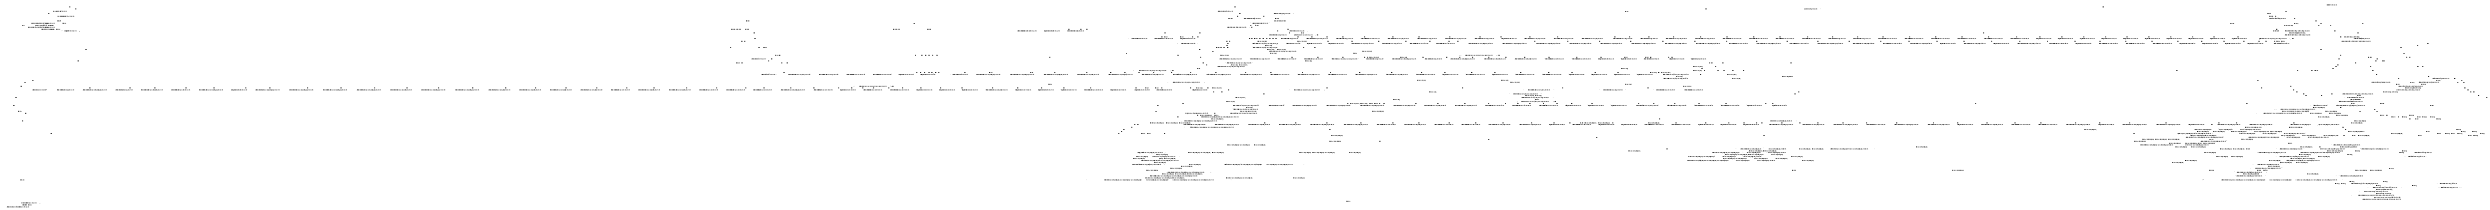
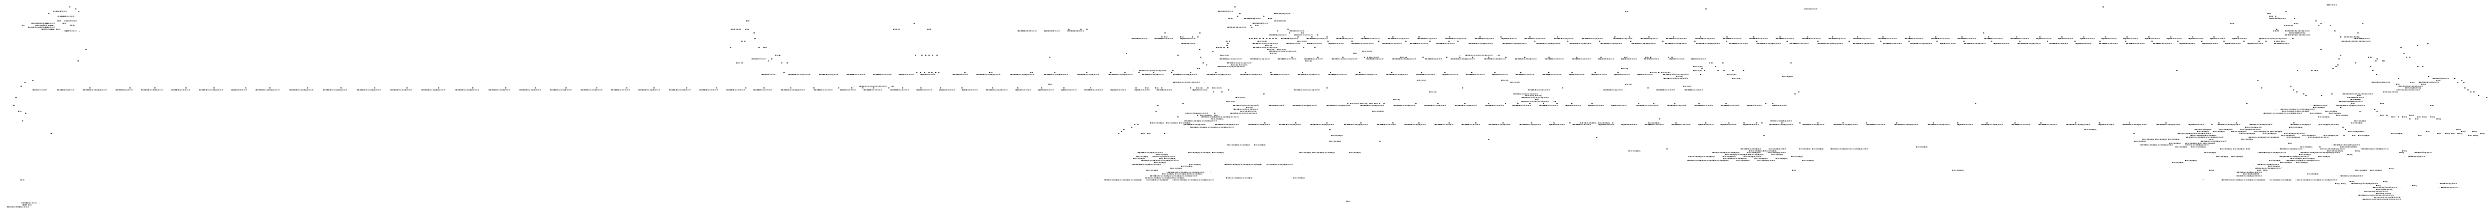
(1273, 19) -> (1269, 17)
none -> (70, 21)
